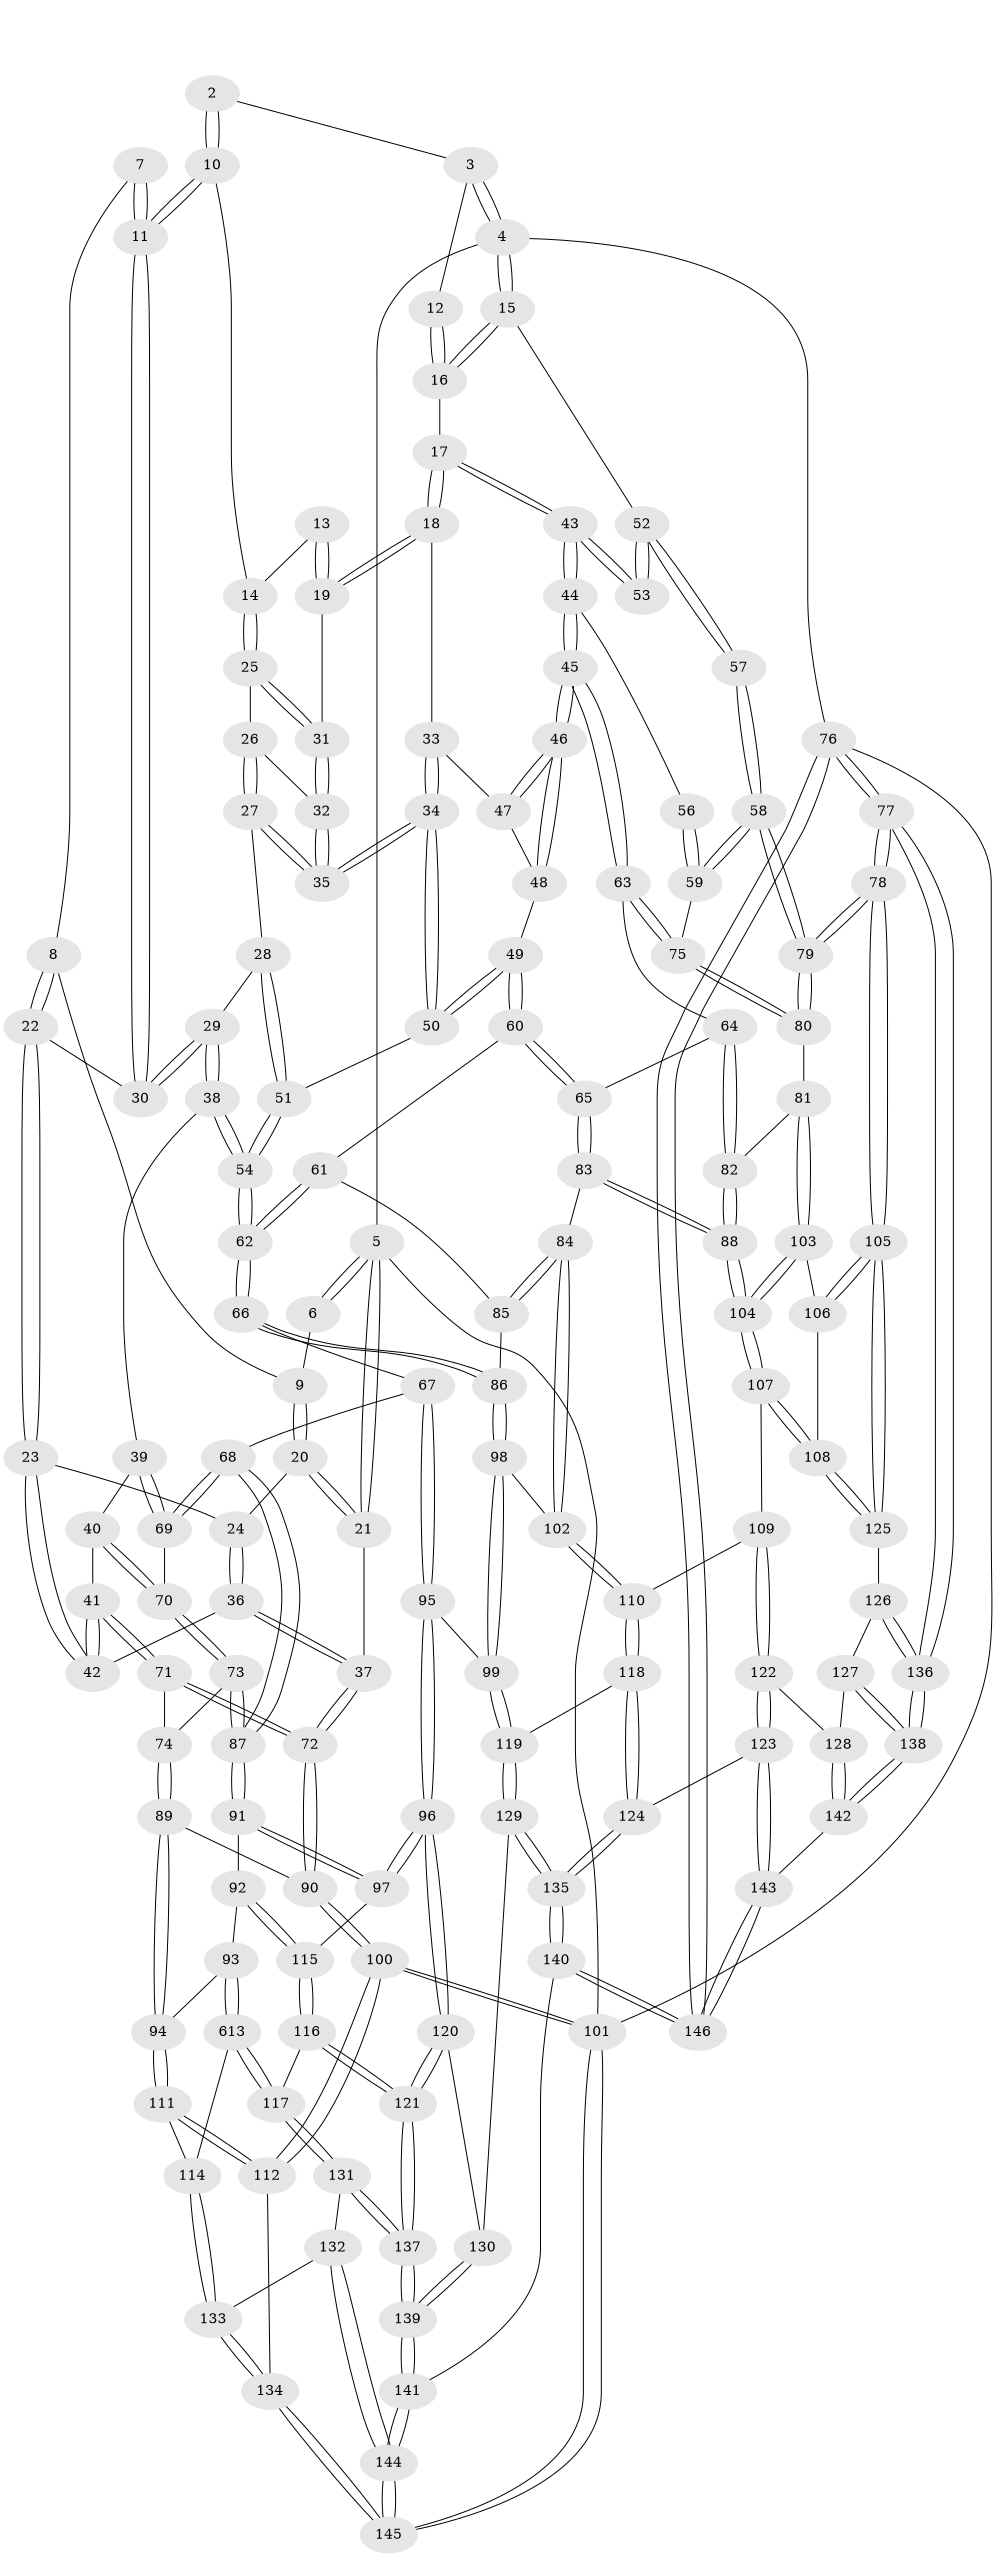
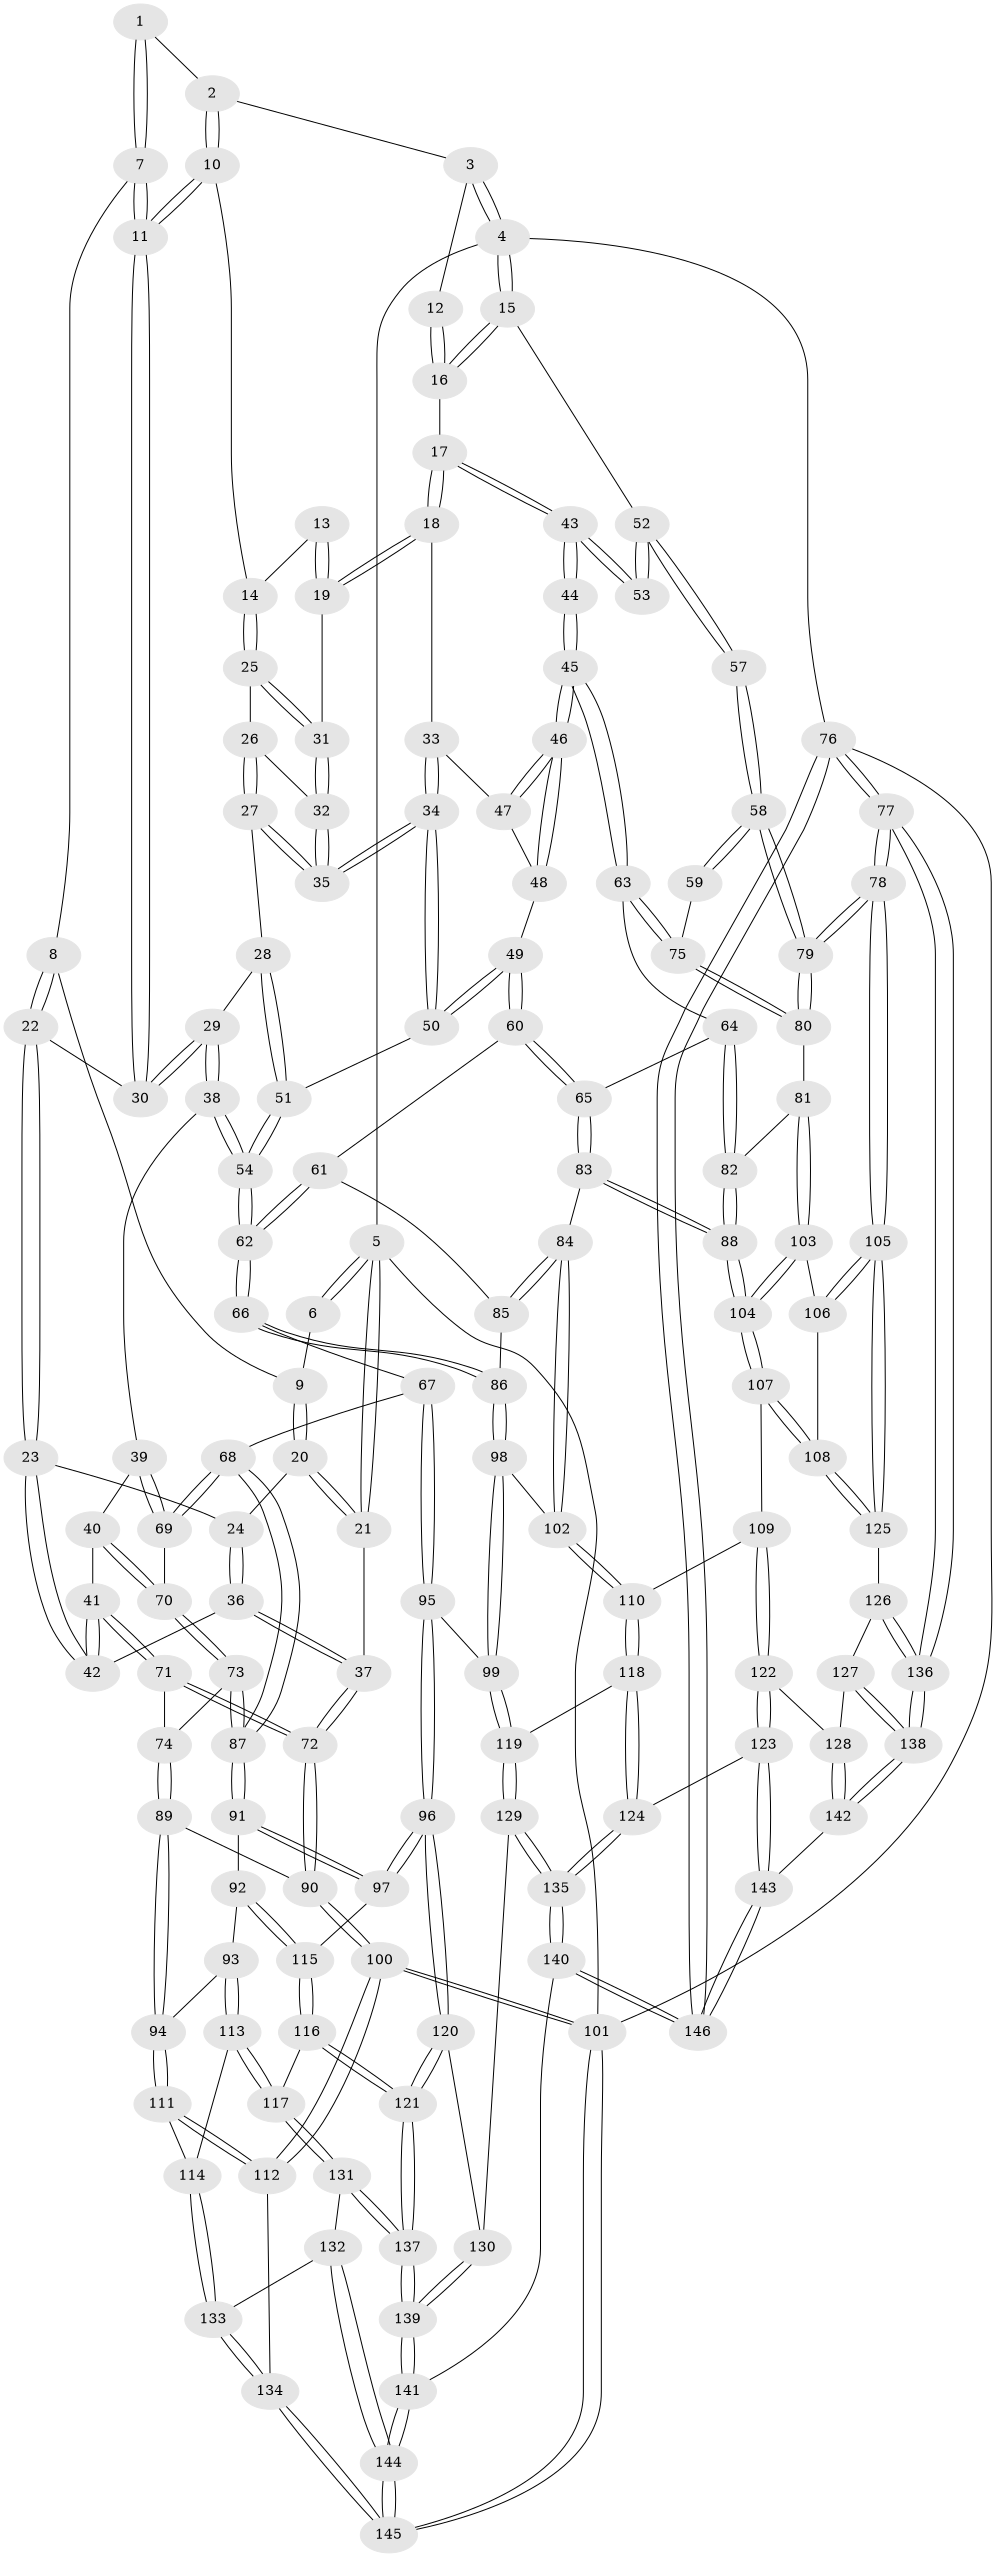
none -> (141, 22)
(687, 812) -> none
(232, 2032) -> (232, 2032)
